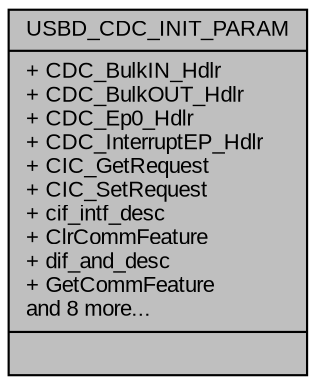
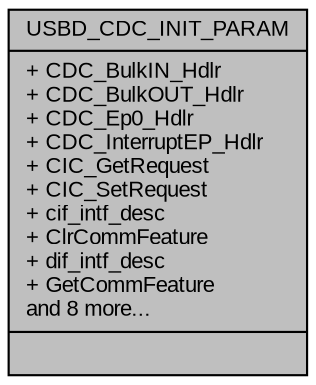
(98, 262) -> (96, 262)
